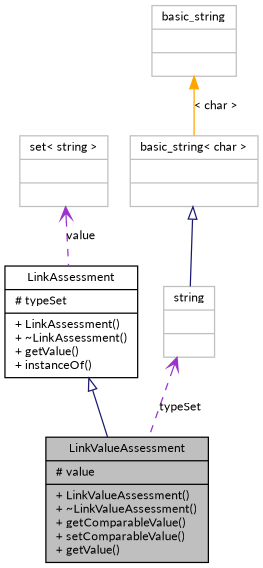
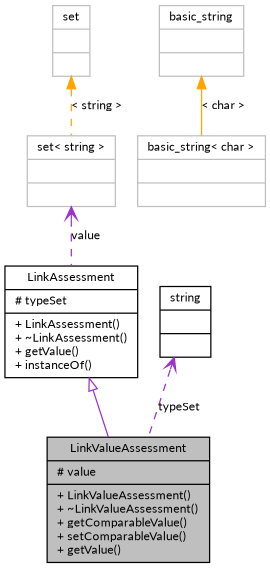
none -> (71, 41)
(191, 253) -> none
(189, 322) -> (185, 322)
(100, 414) -> (101, 414)
